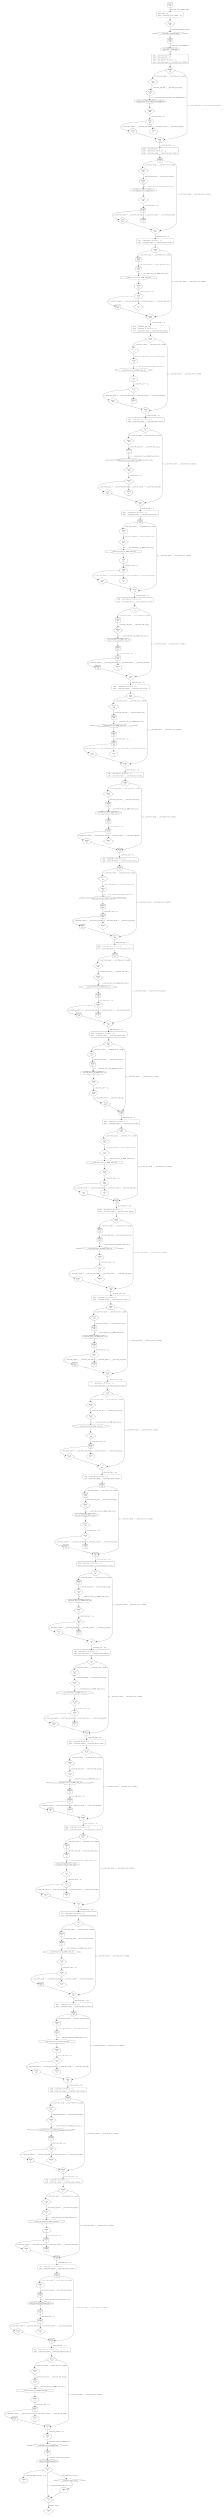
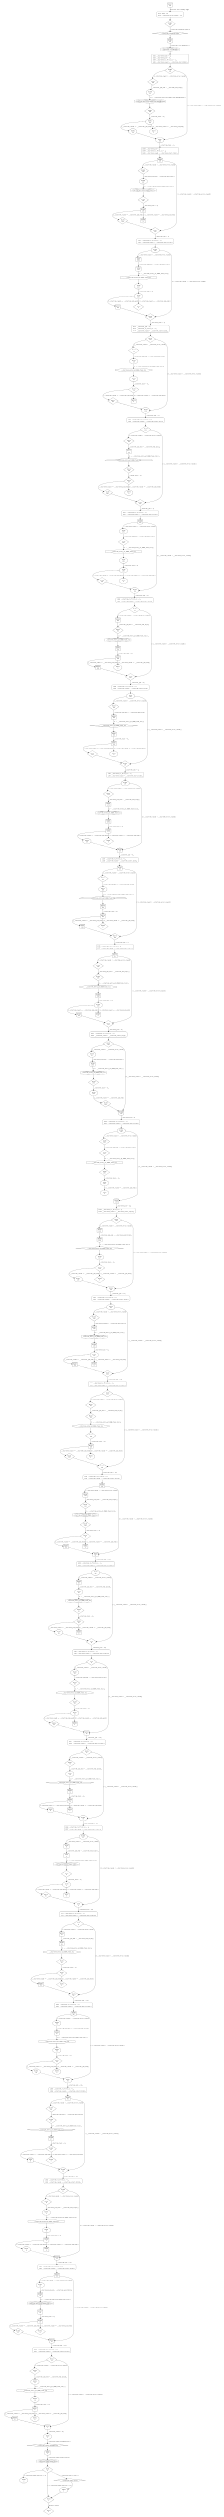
(84, 1193) -> none
